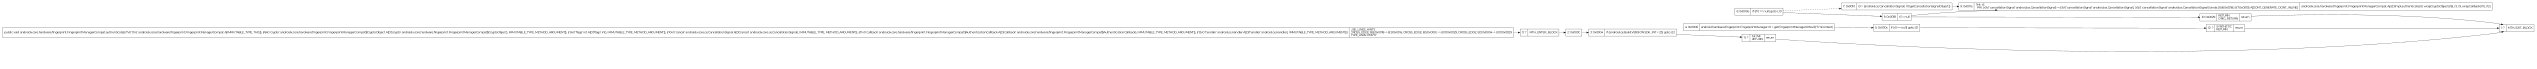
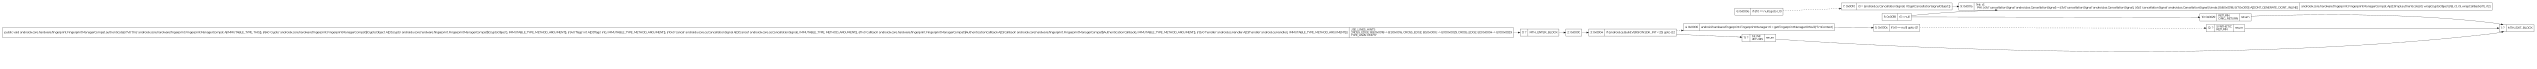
(1832, 14) -> none
(2062, 28) -> (2062, 28)
none -> (1679, 31)
